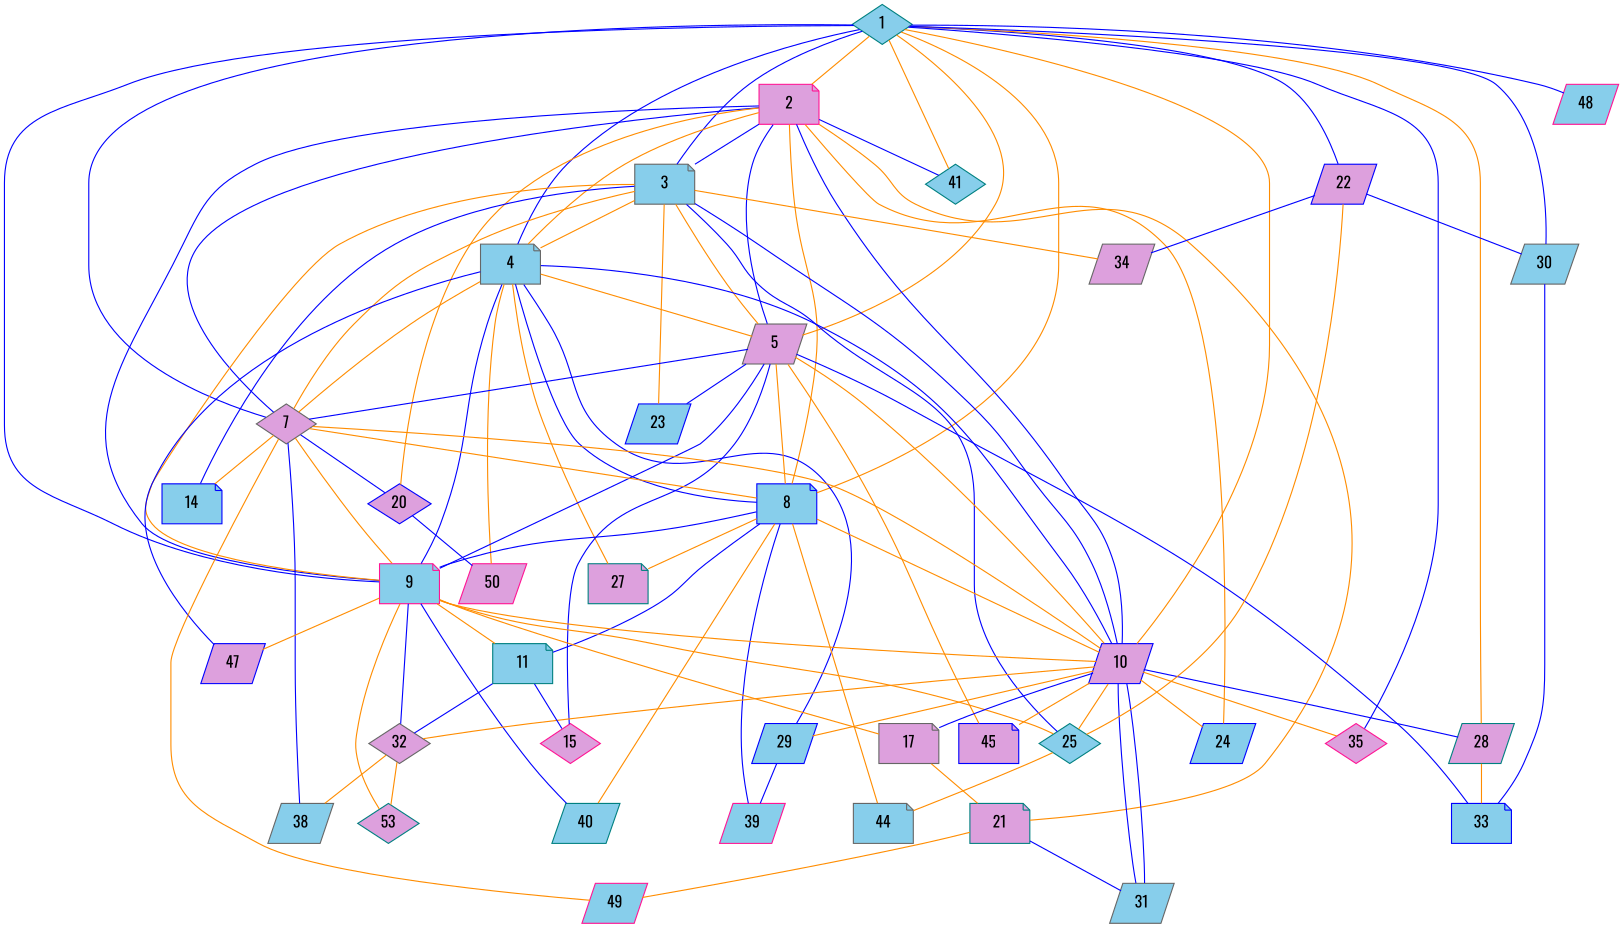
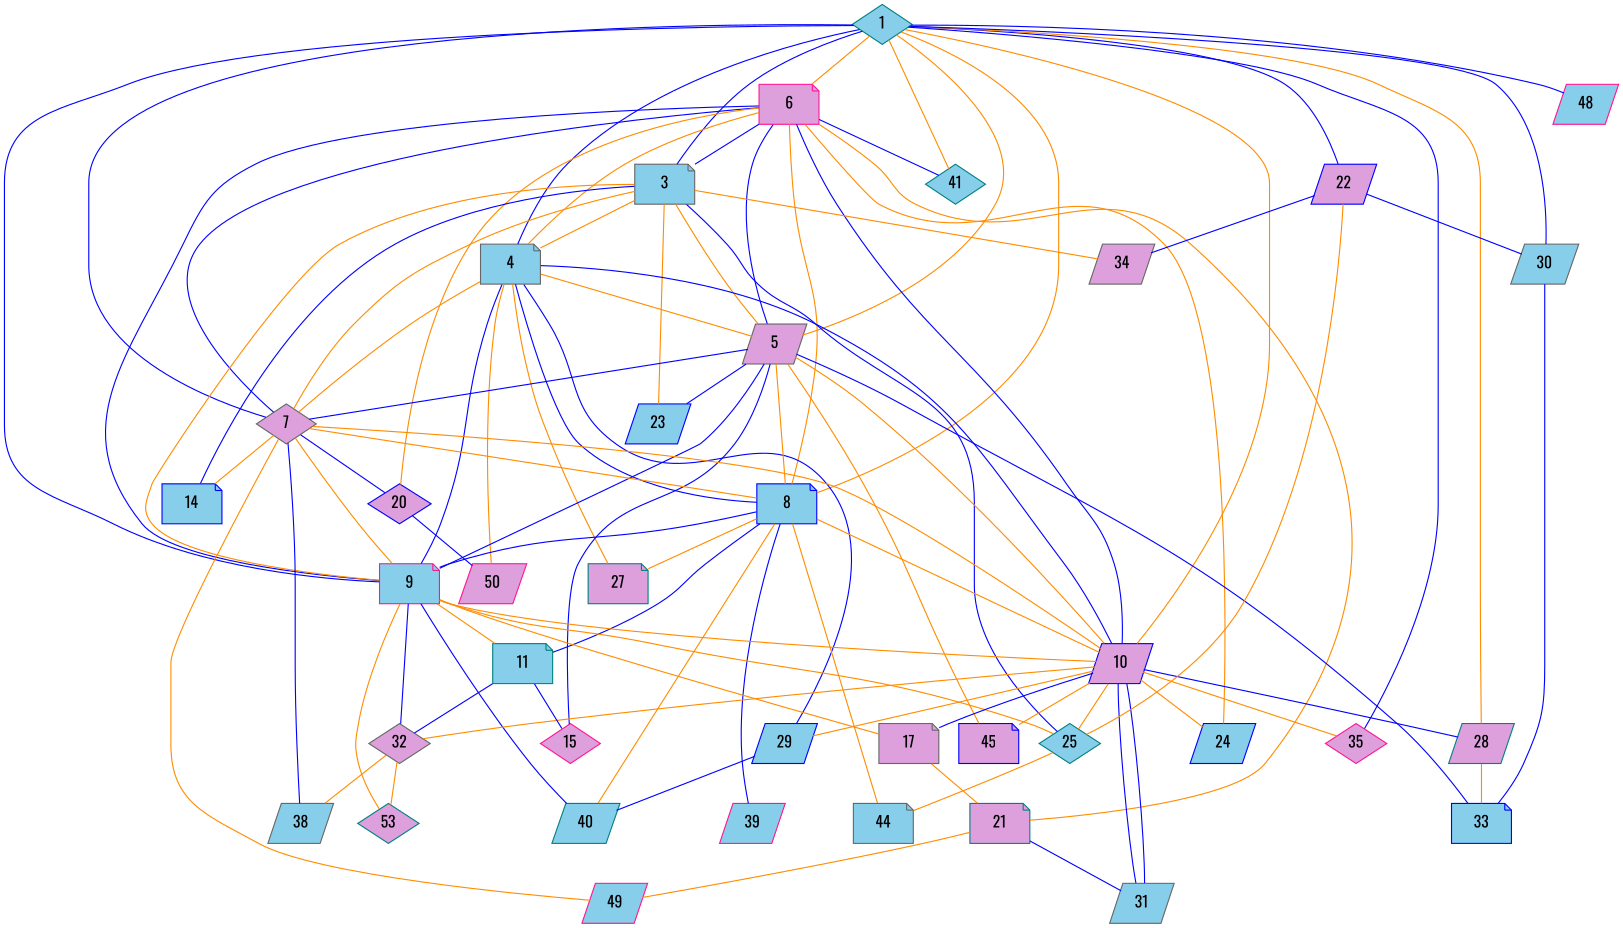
(789, 104) -> (789, 104)
(950, 385) -> none
(233, 664) -> none
(768, 784) -> (686, 783)
